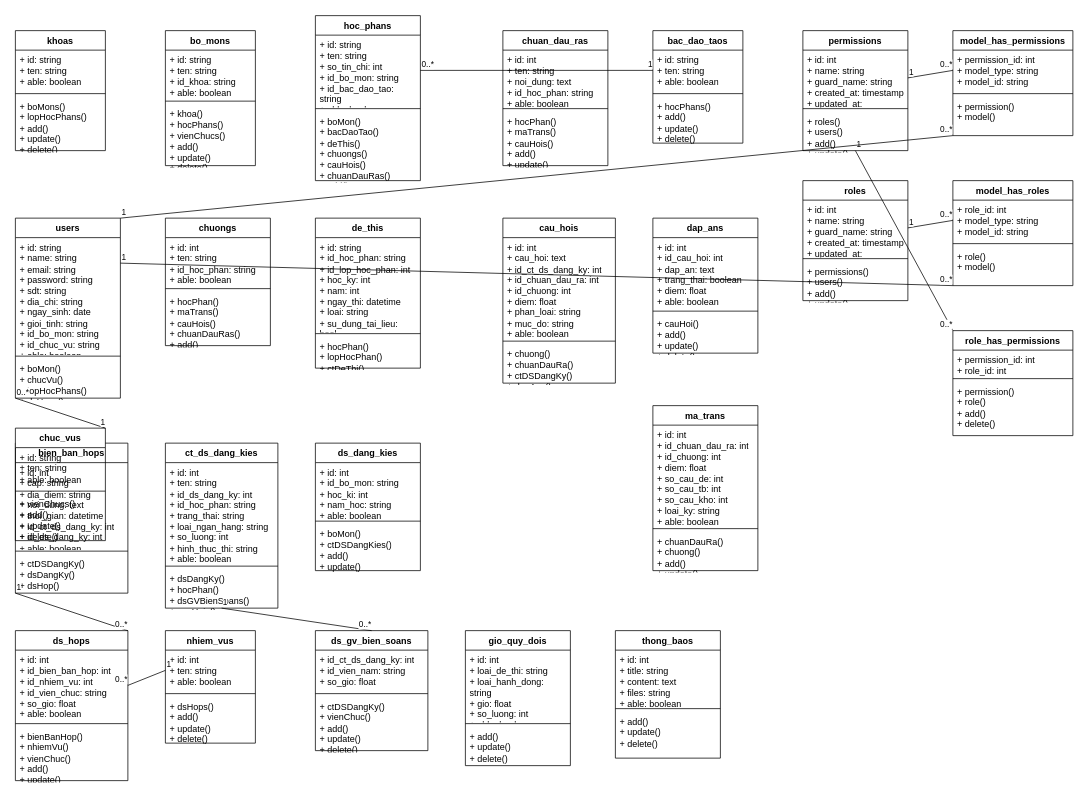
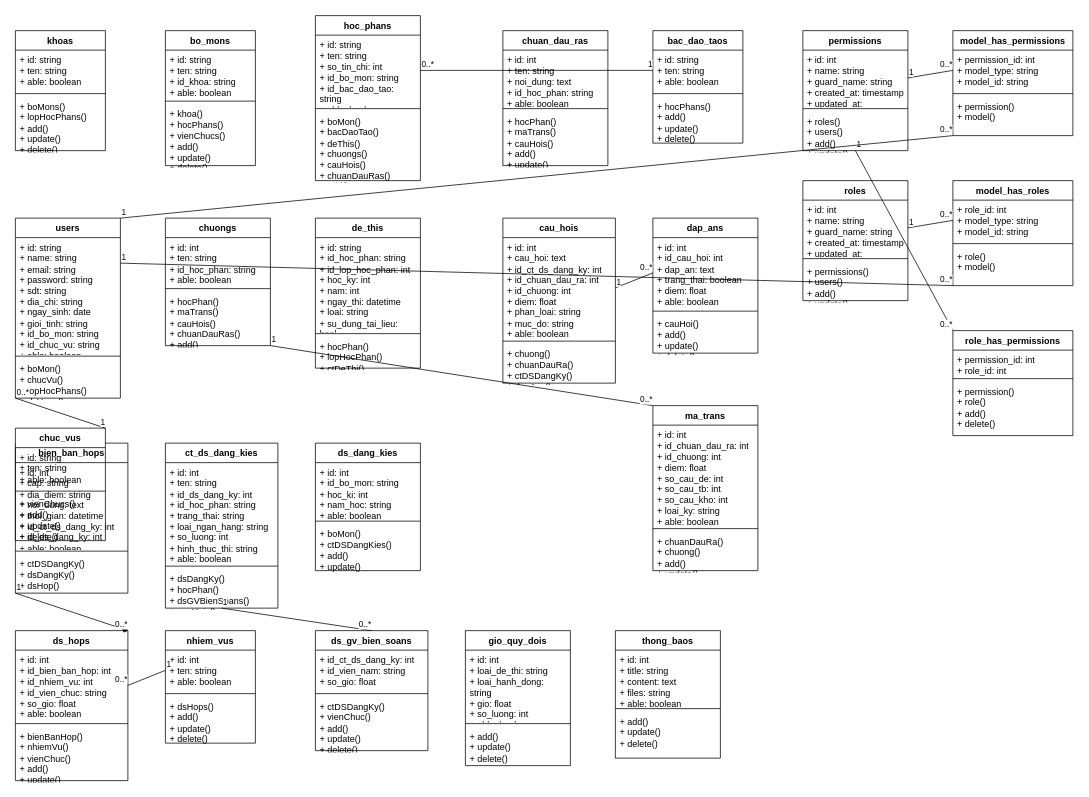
none -> (633, 281)
none -> (583, 394)
(125, 629) -> (122, 629)
